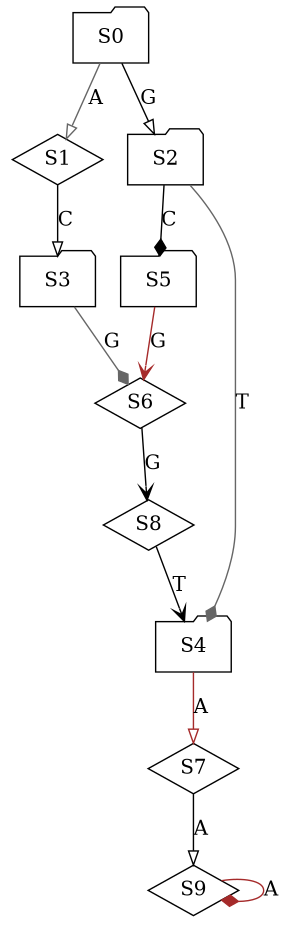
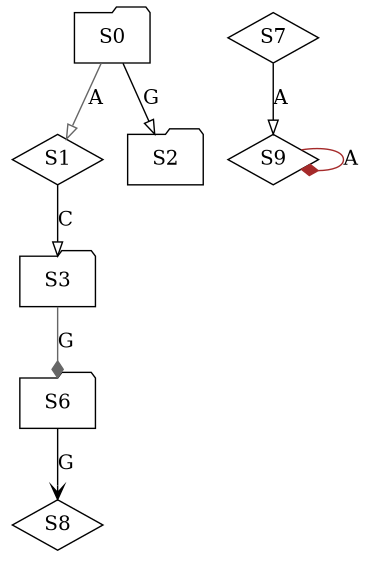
(158, 281) -> none
(140, 403) -> (58, 403)
(193, 647) -> none
